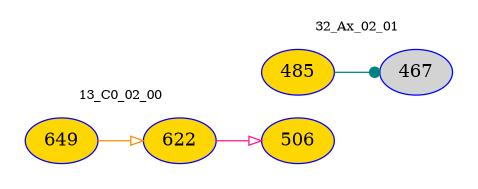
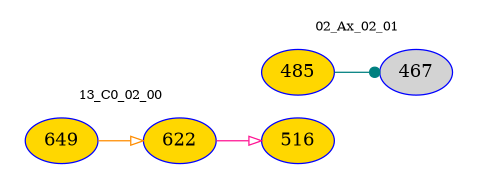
(357, 27) -> (357, 27)
(298, 141) -> (298, 141)
